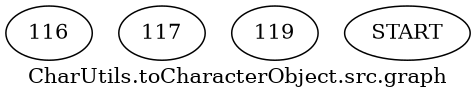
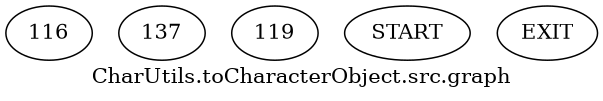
(162, 33) -> (162, 33)
none -> (547, 33)
